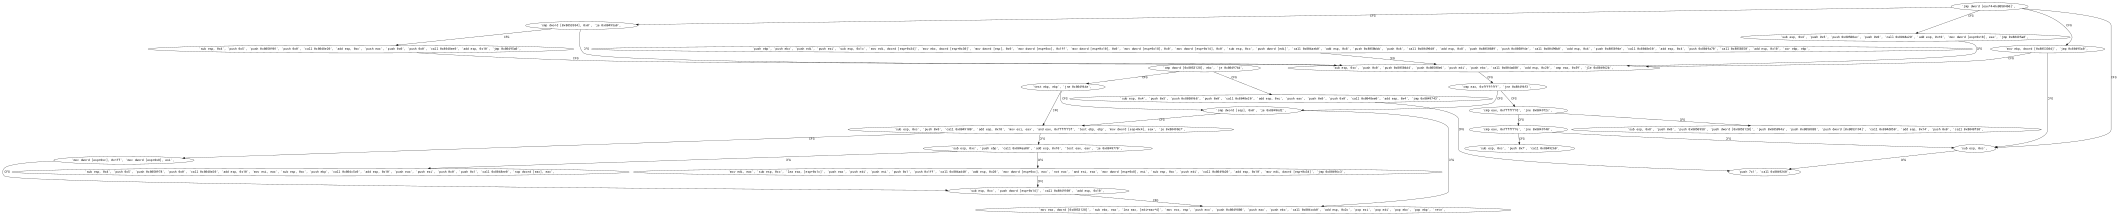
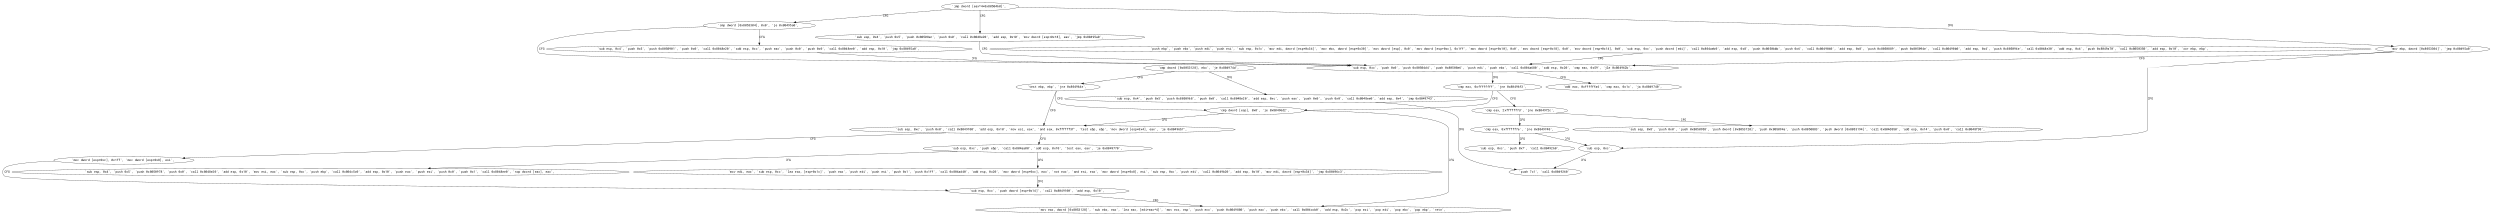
none -> (1614, 87)
(2111, 90) -> none
(1518, 111) -> (1520, 111)
